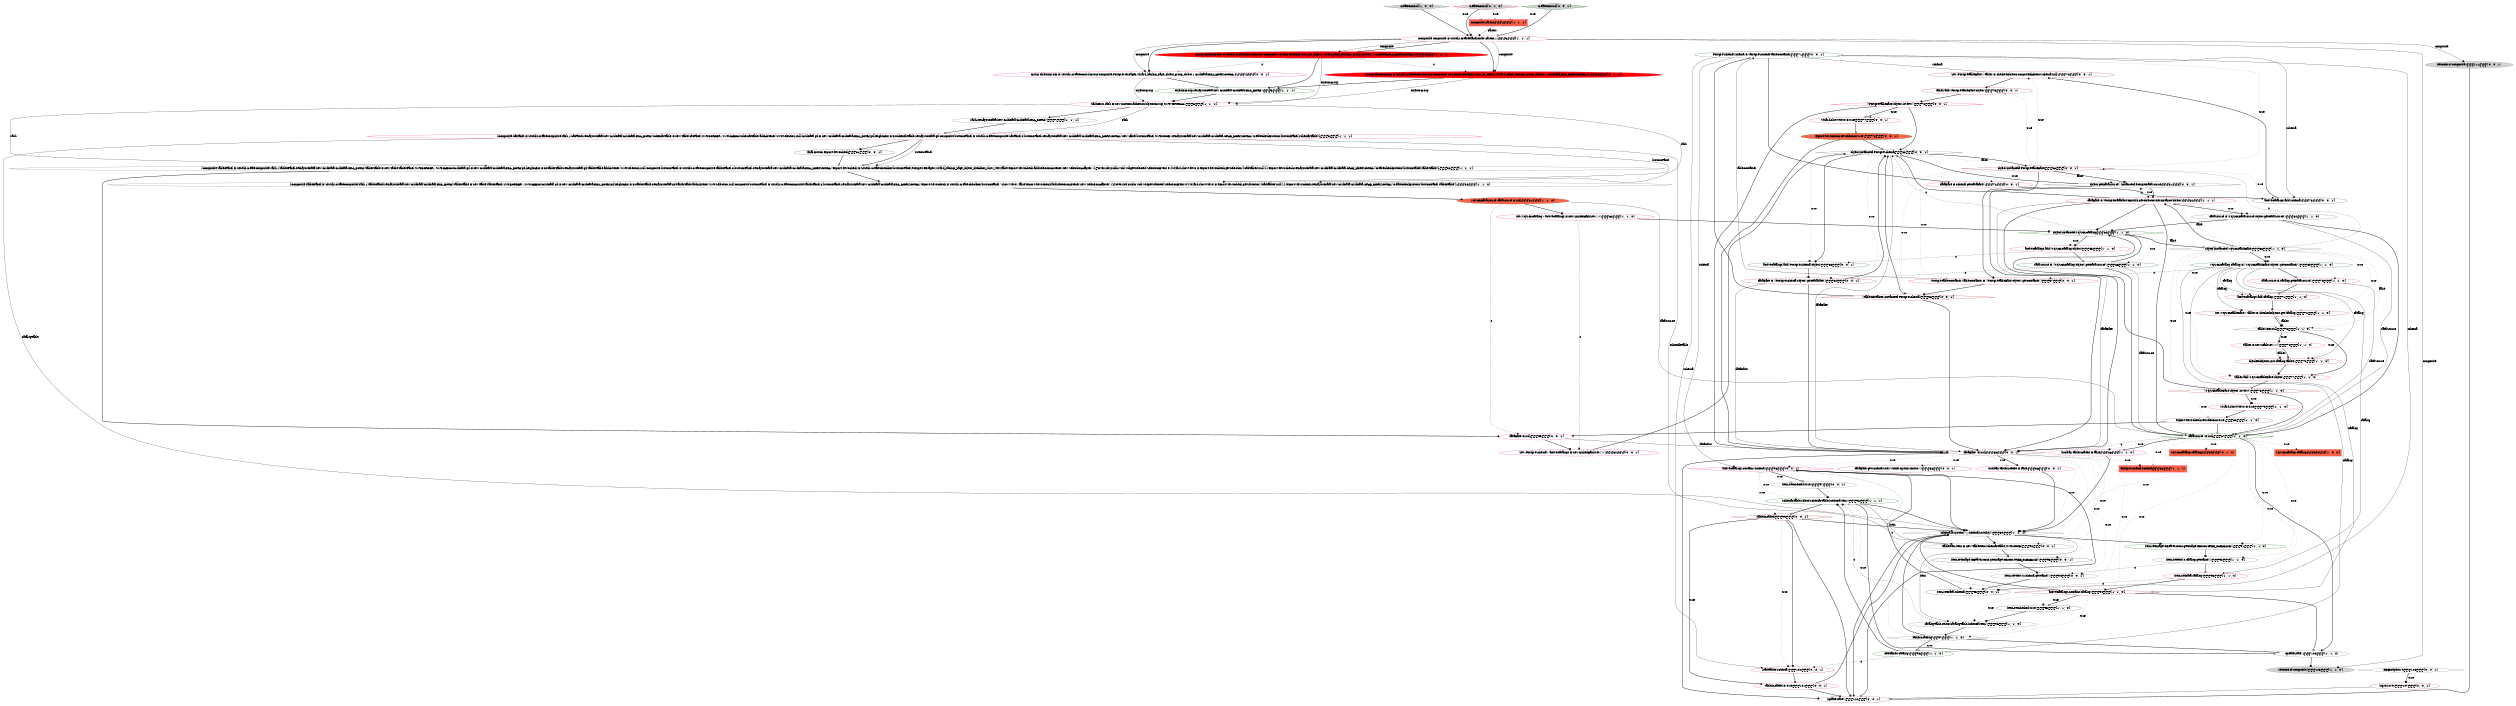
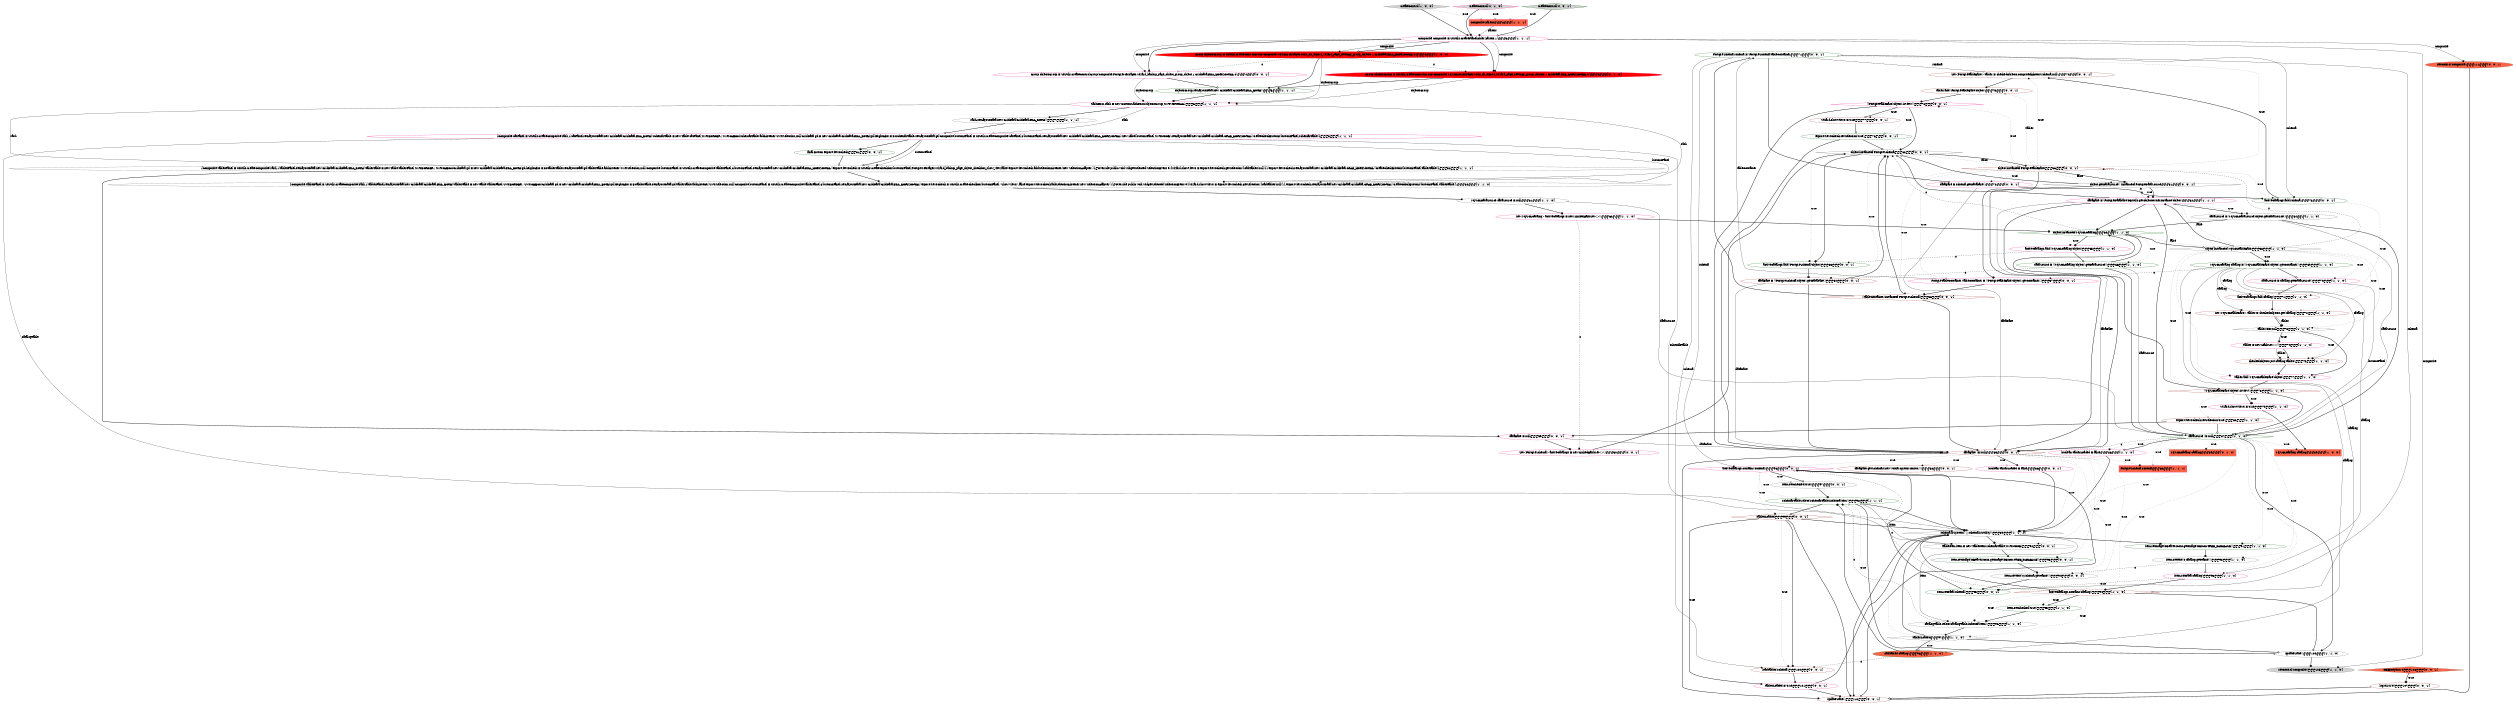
(2469, 65) -> (2469, 65)
none -> (2002, 115)
none -> (1901, 124)
(2029, 128) -> (2029, 128)
(1856, 137) -> (1856, 137)
(1513, 201) -> (1513, 201)
(2194, 276) -> (2378, 258)
(2382, 289) -> (2382, 289)
(1491, 325) -> none
(1815, 340) -> (1968, 289)
(2377, 362) -> (2377, 362)
(2236, 414) -> (2282, 424)
(2103, 584) -> (2103, 584)
(1913, 654) -> (1913, 654)
(2411, 670) -> (2411, 670)
(2131, 693) -> (2131, 693)
